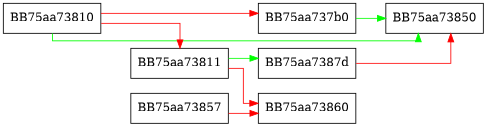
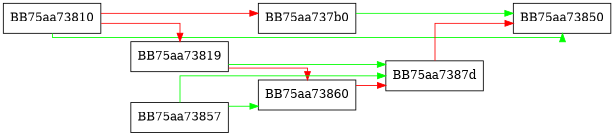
(180, 63) -> (180, 57)
none -> (265, 76)
none -> (367, 85)
(239, 113) -> (239, 106)
